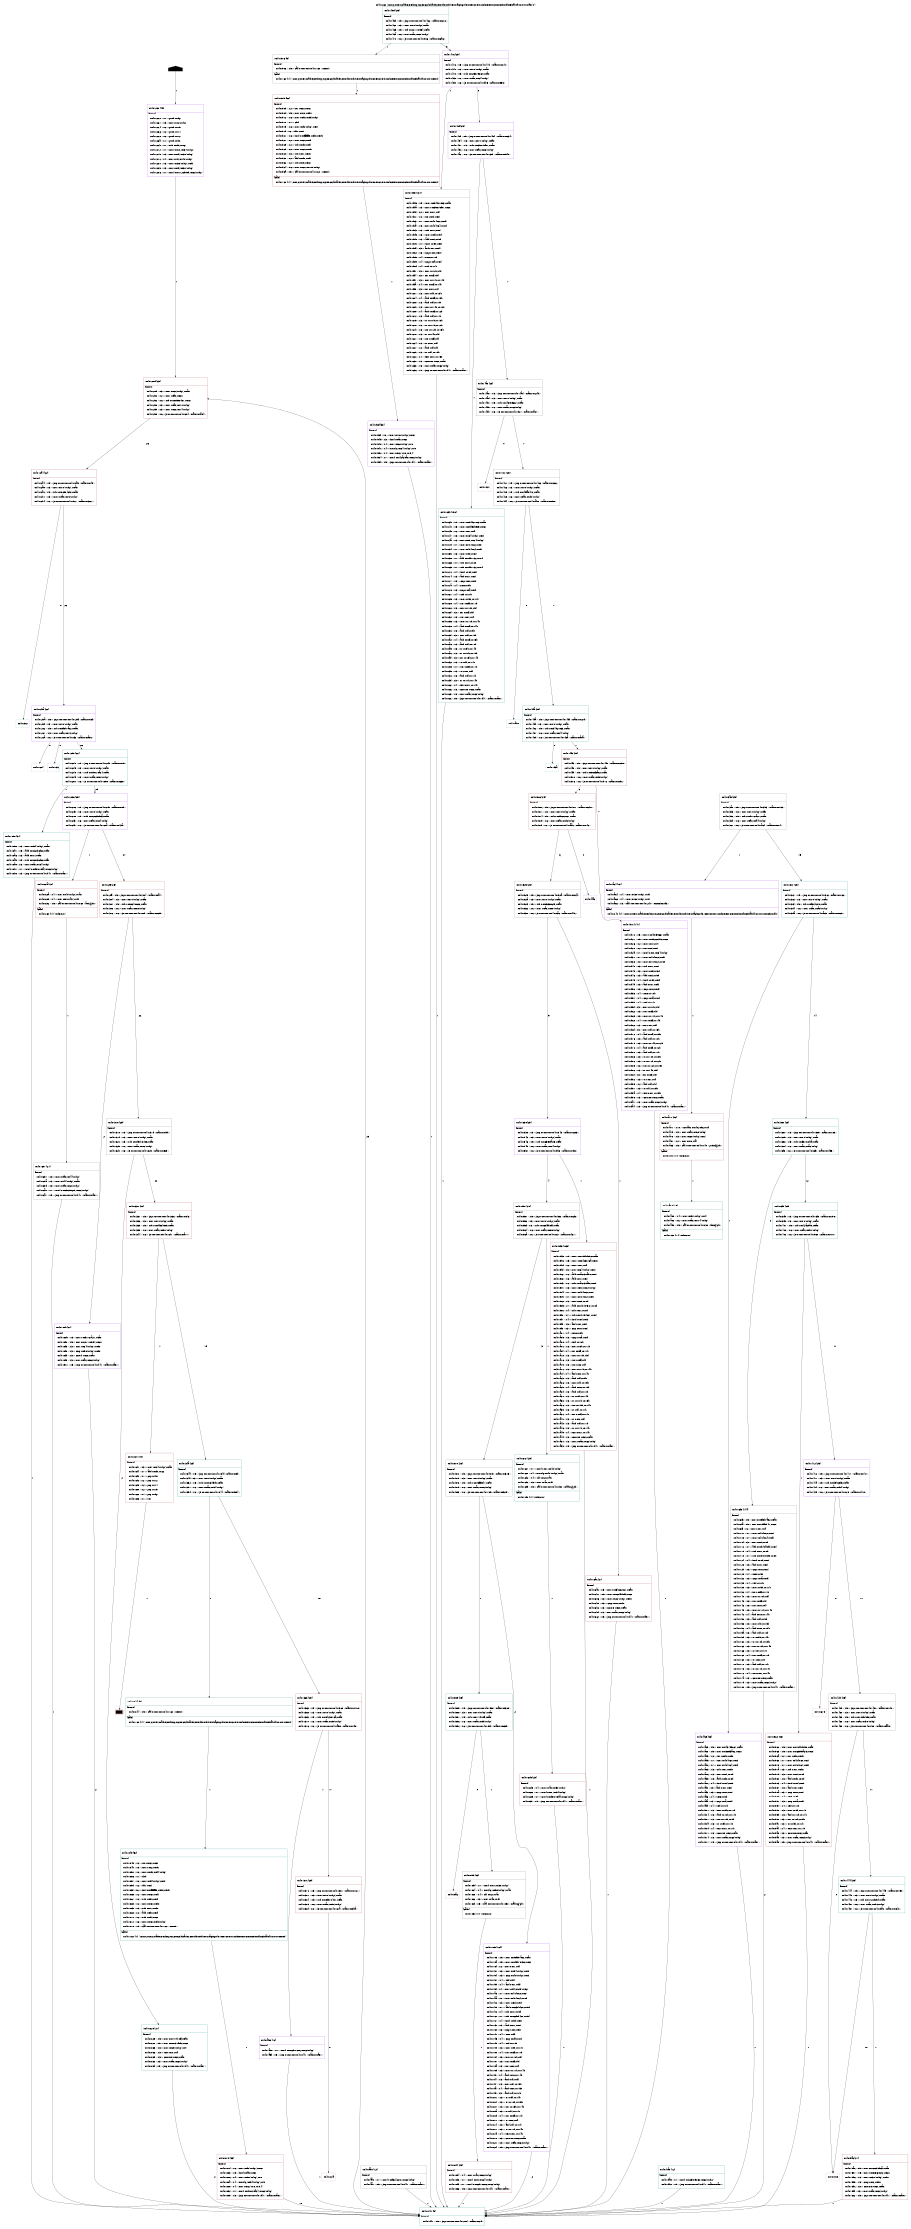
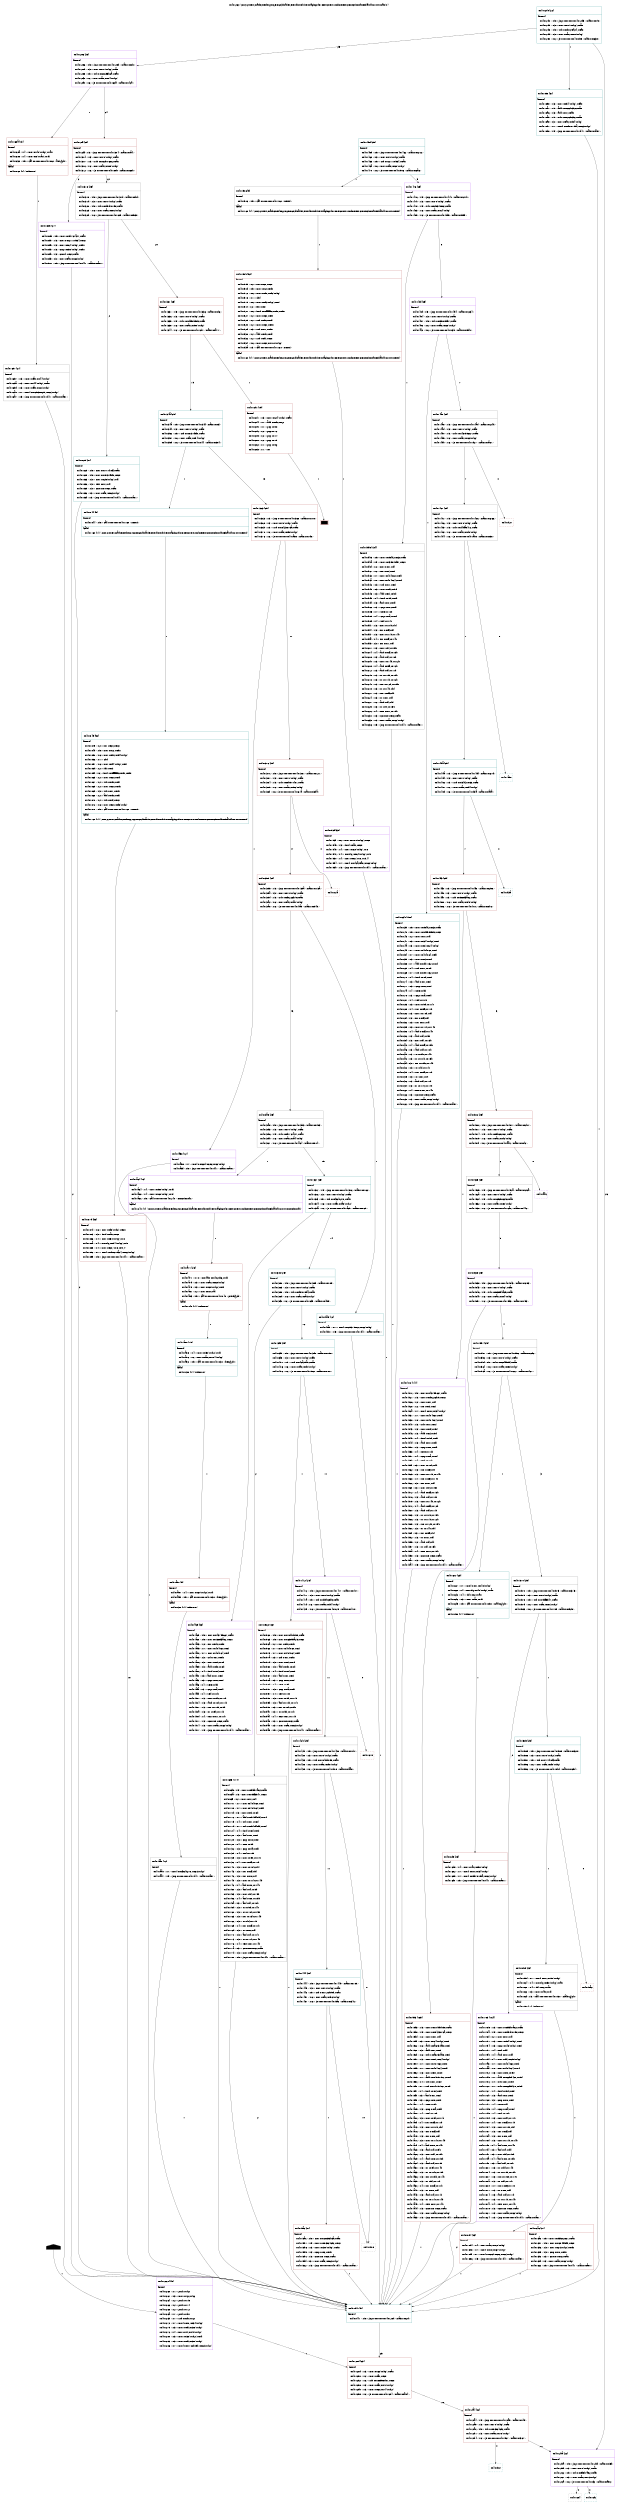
(79, 745) -> (605, 1245)
none -> (290, 893)
(618, 1241) -> none
none -> (199, 1595)
